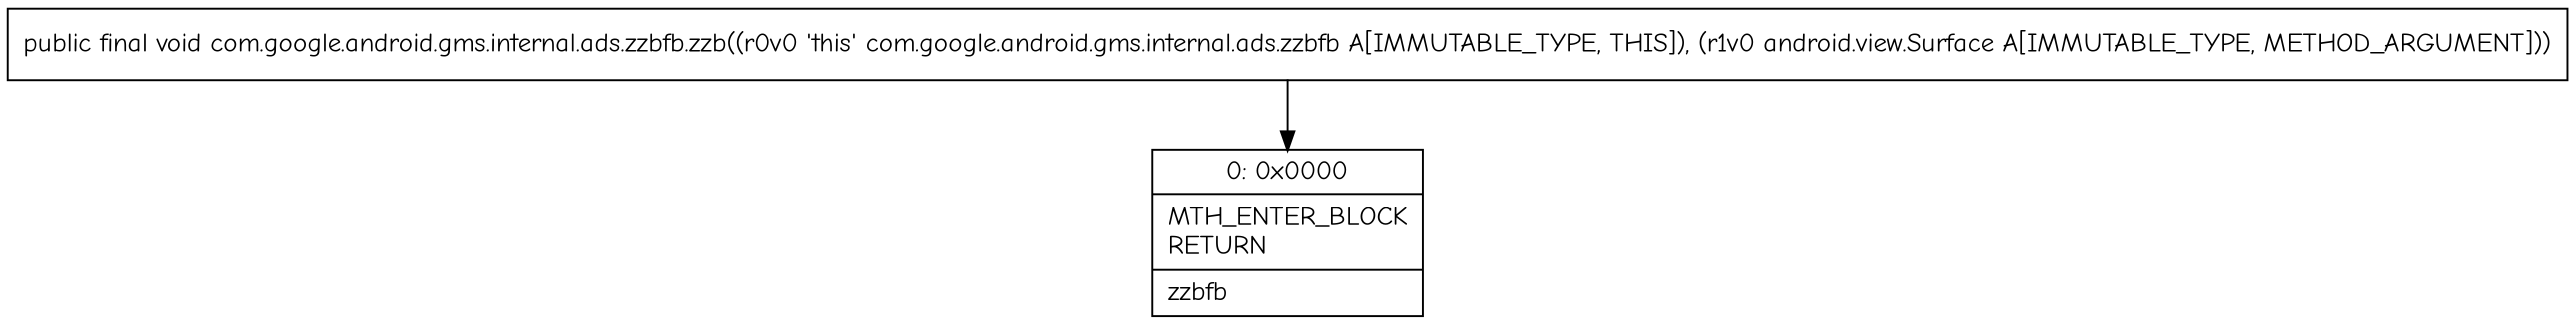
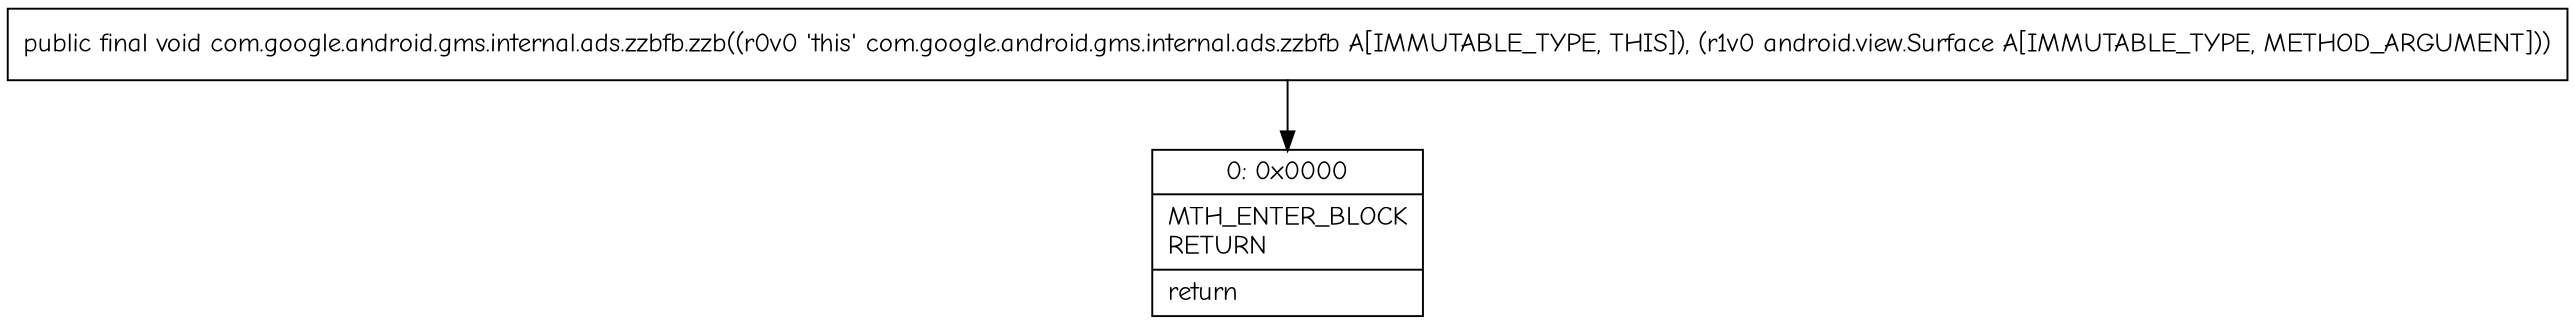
(1198, 292) -> (1203, 292)
